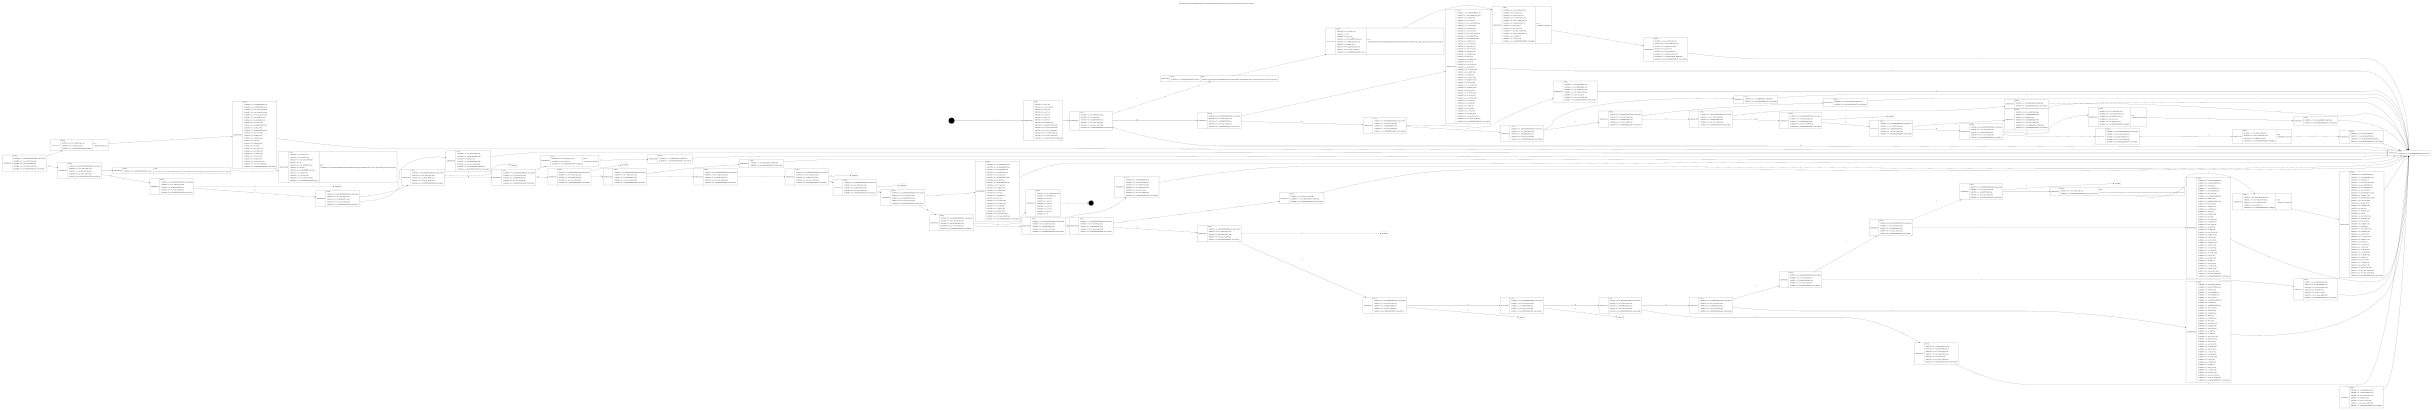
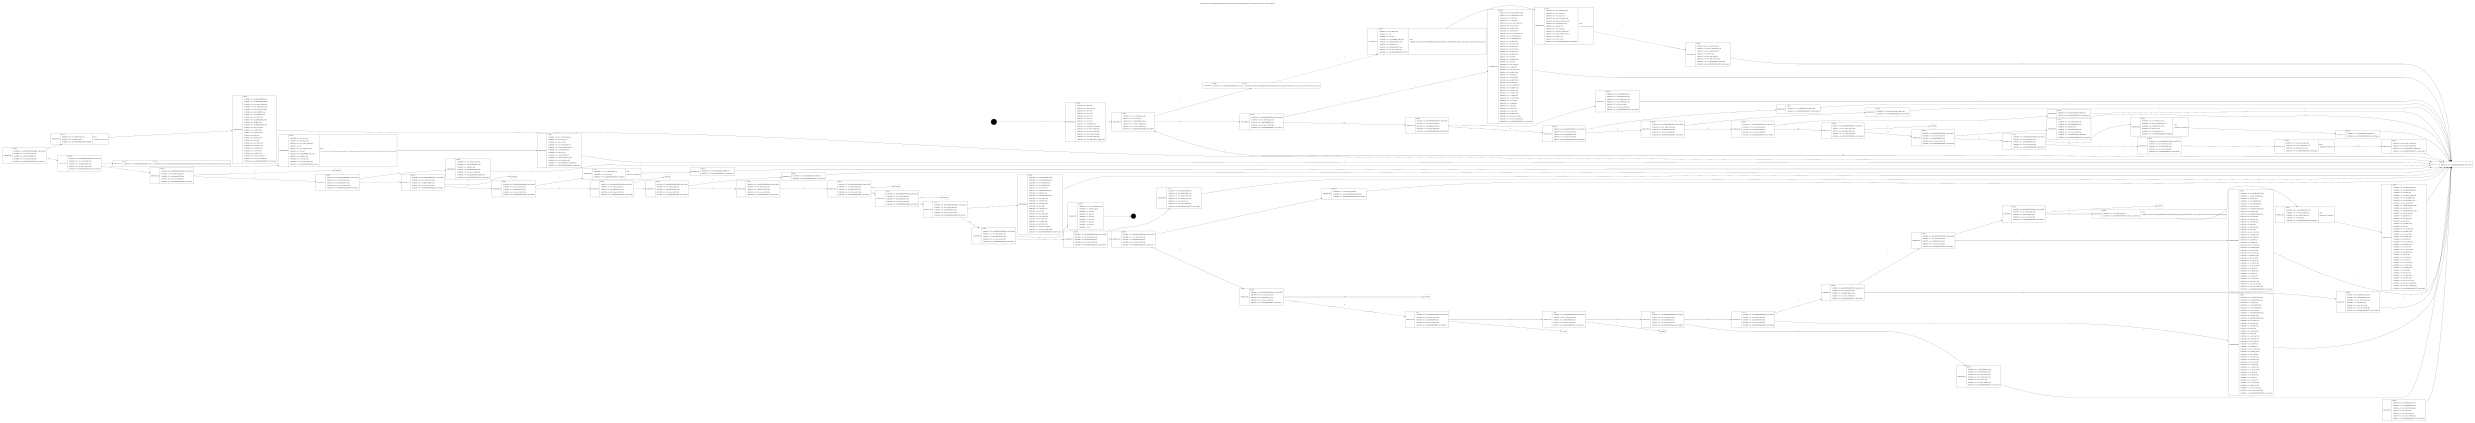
none -> (559, 151)
